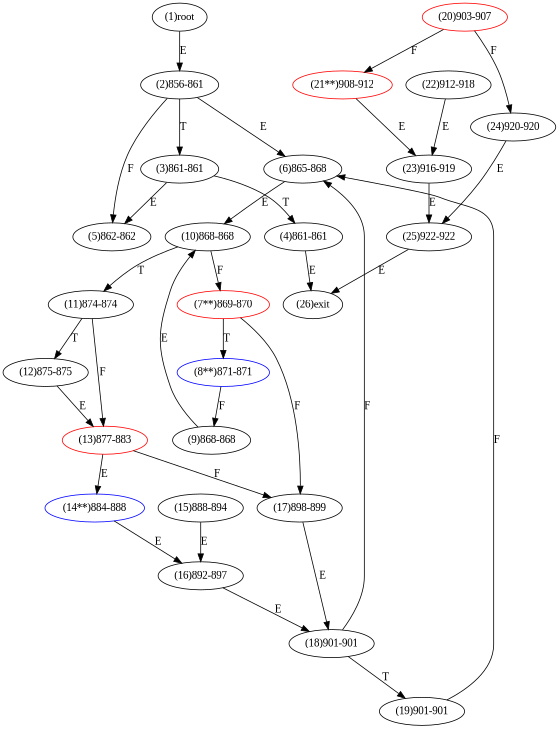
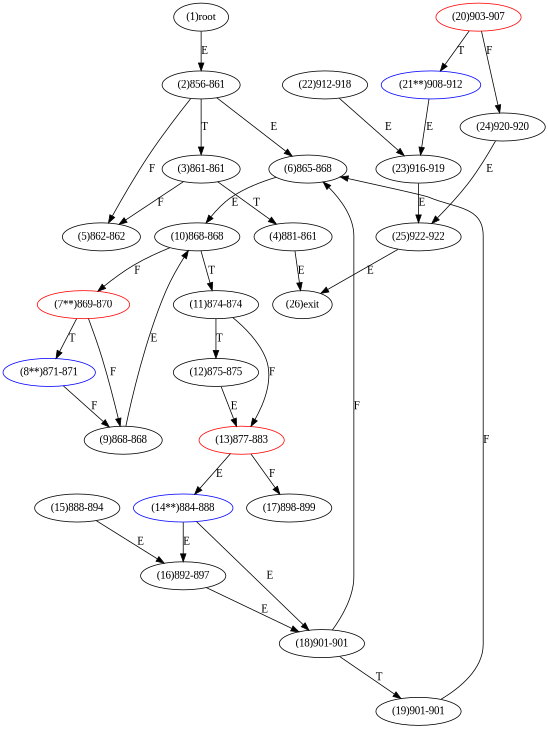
(414, 51) -> (461, 51)
(343, 85) -> (431, 85)
(154, 203) -> (161, 203)
(304, 237) -> (293, 237)
(290, 394) -> (105, 368)
(315, 572) -> (250, 573)
